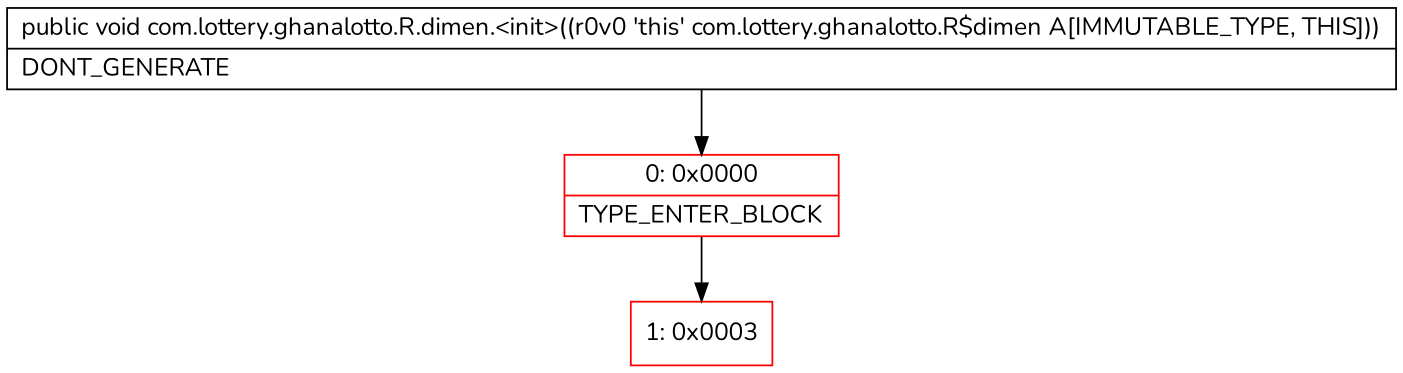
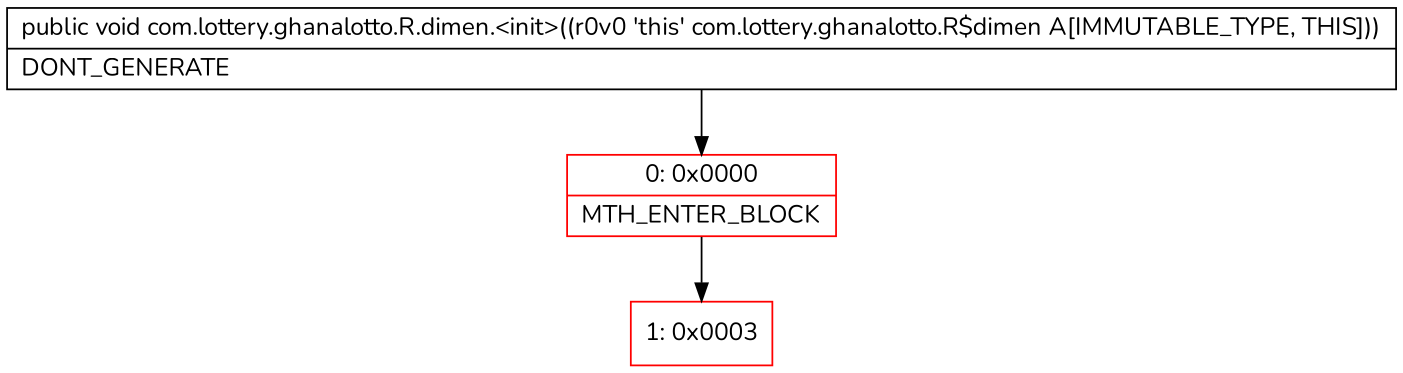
(702, 215) -> (702, 215)
